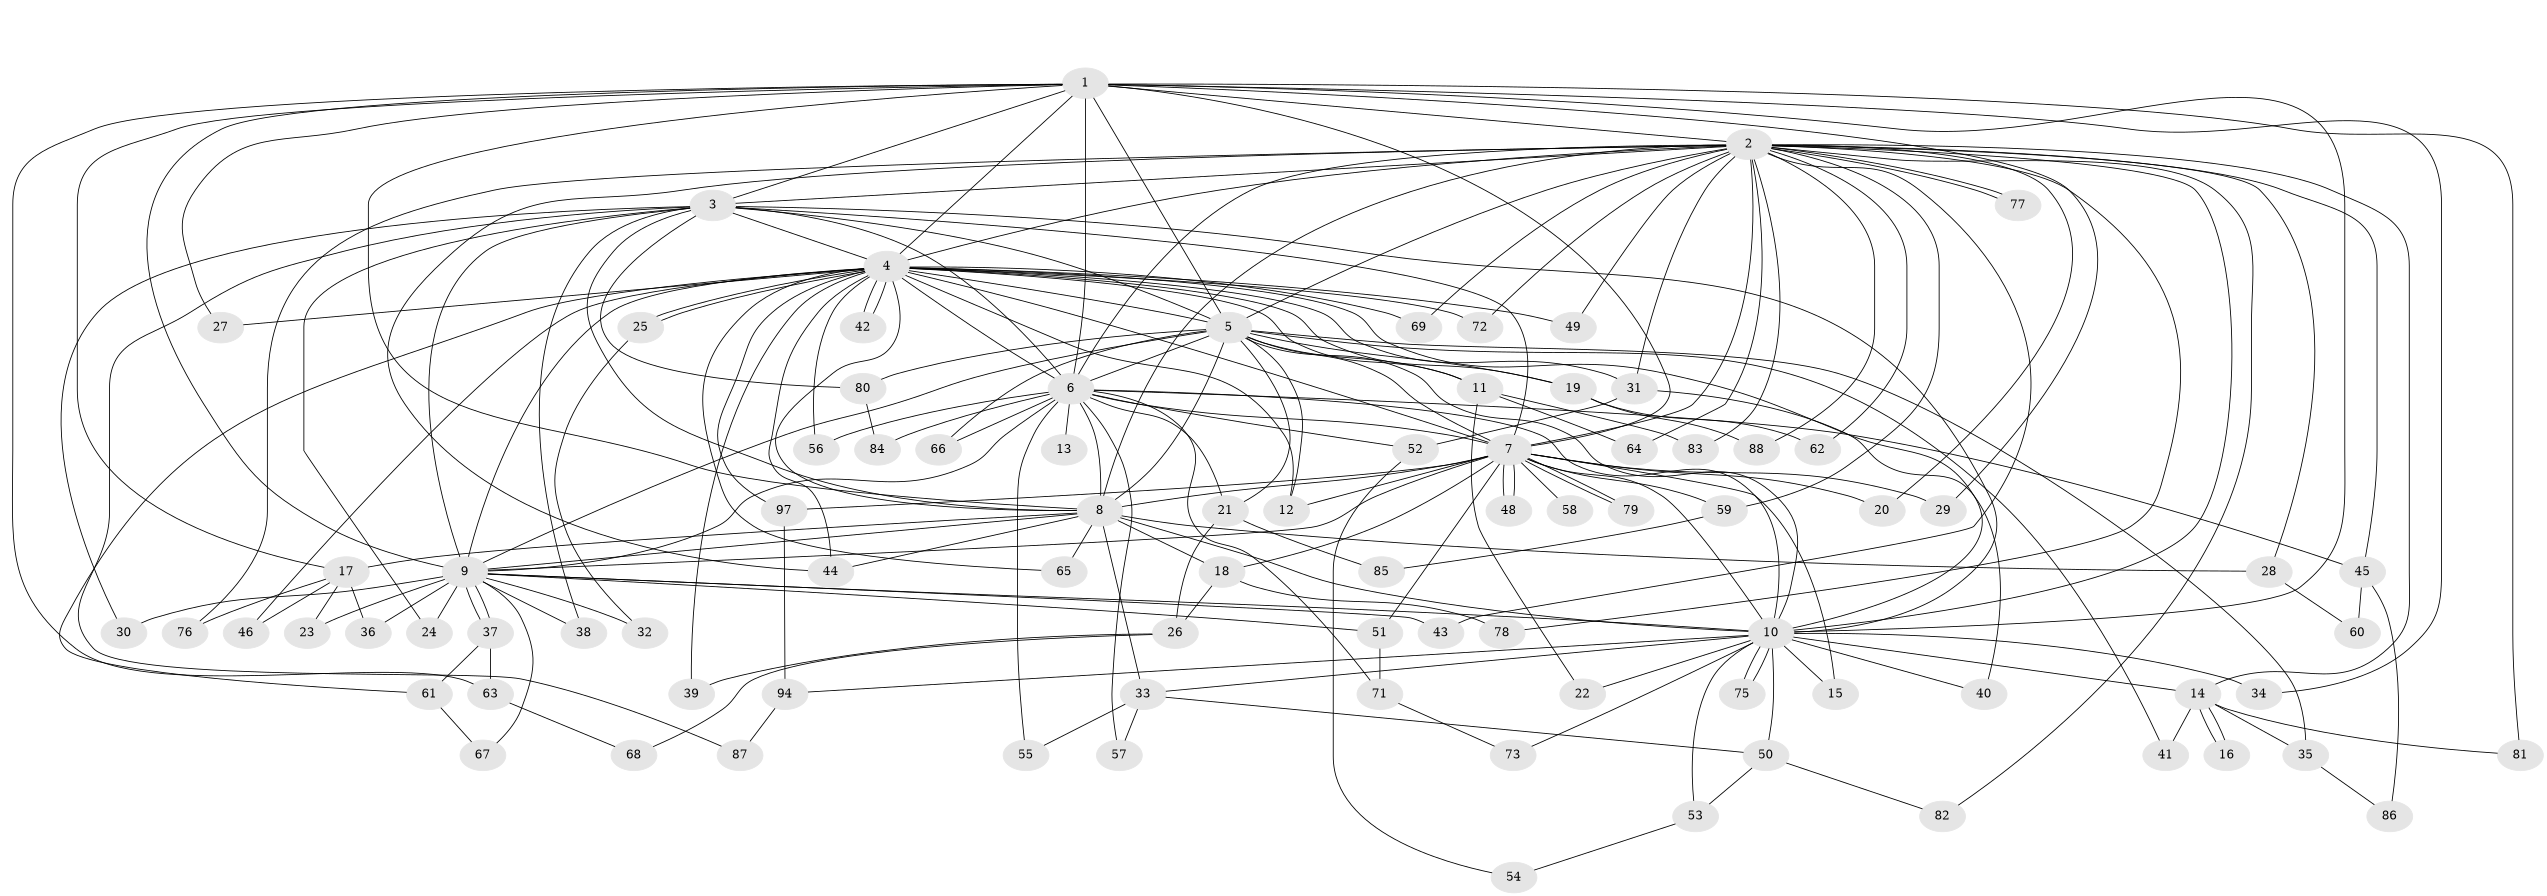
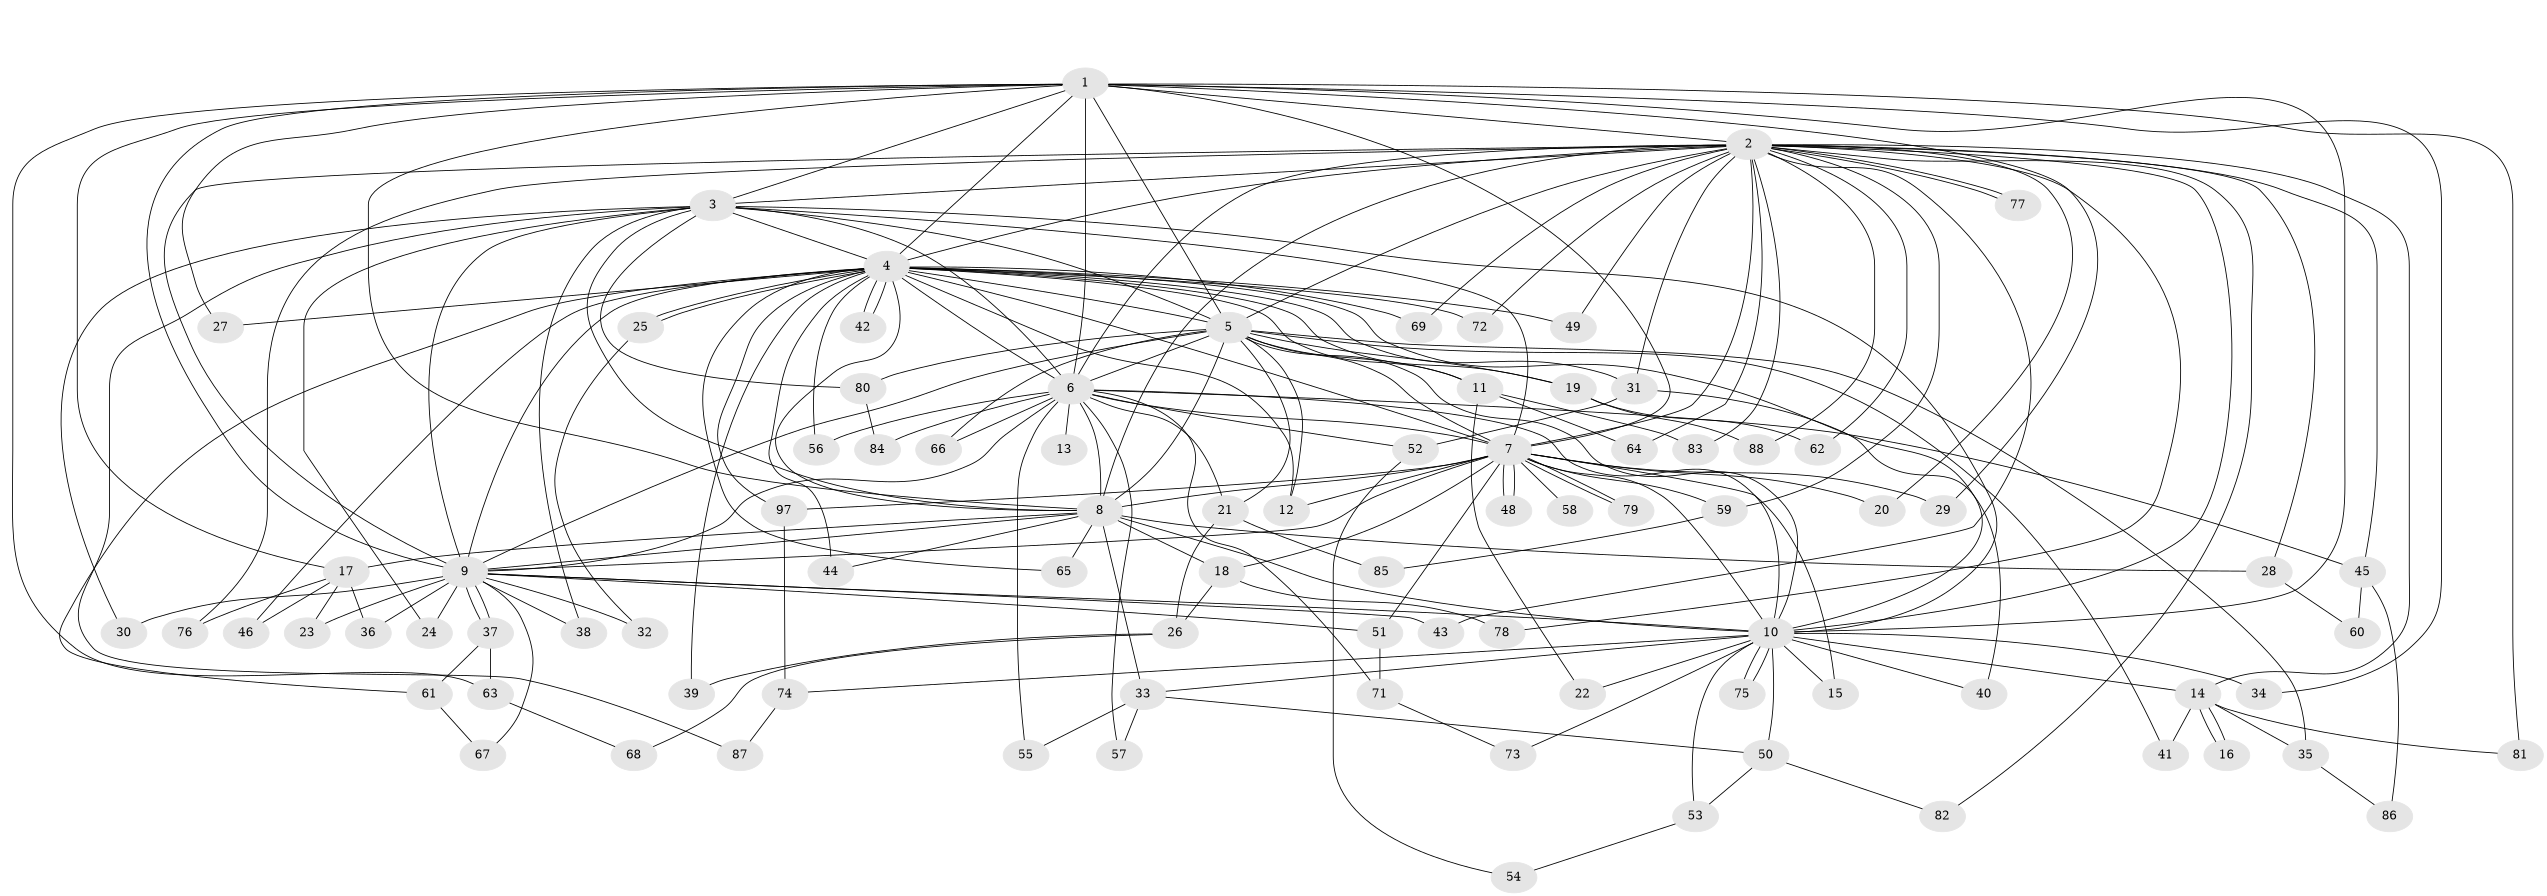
(769, 181) -> (705, 163)
(785, 694) -> (785, 694)
